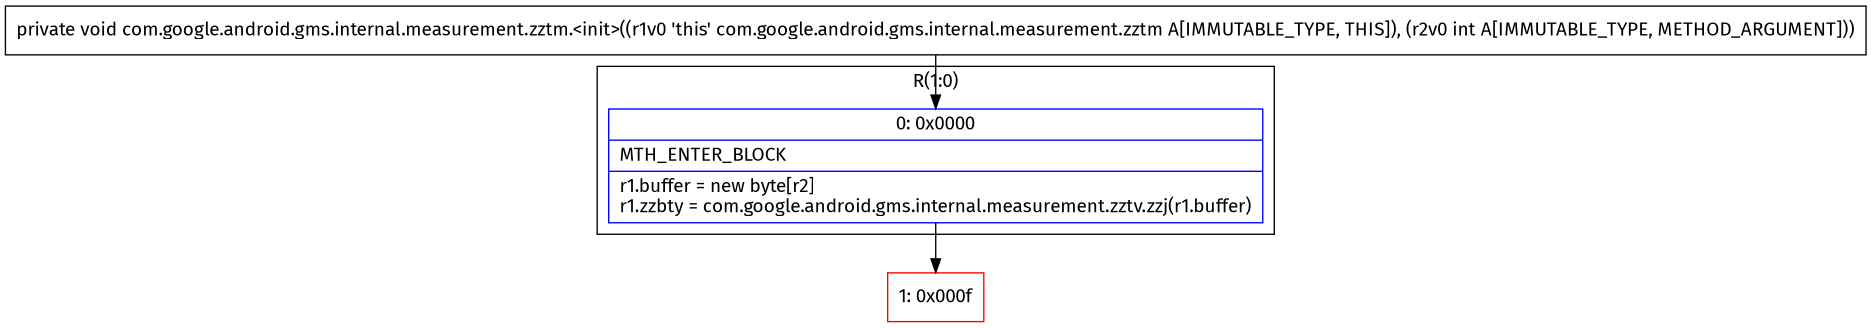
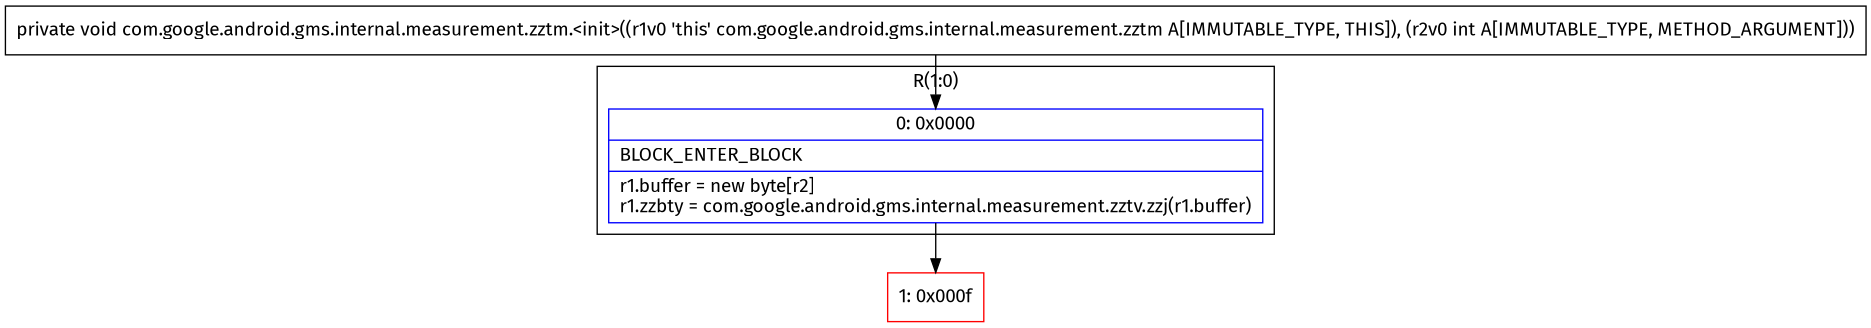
(703, 155) -> (712, 155)
